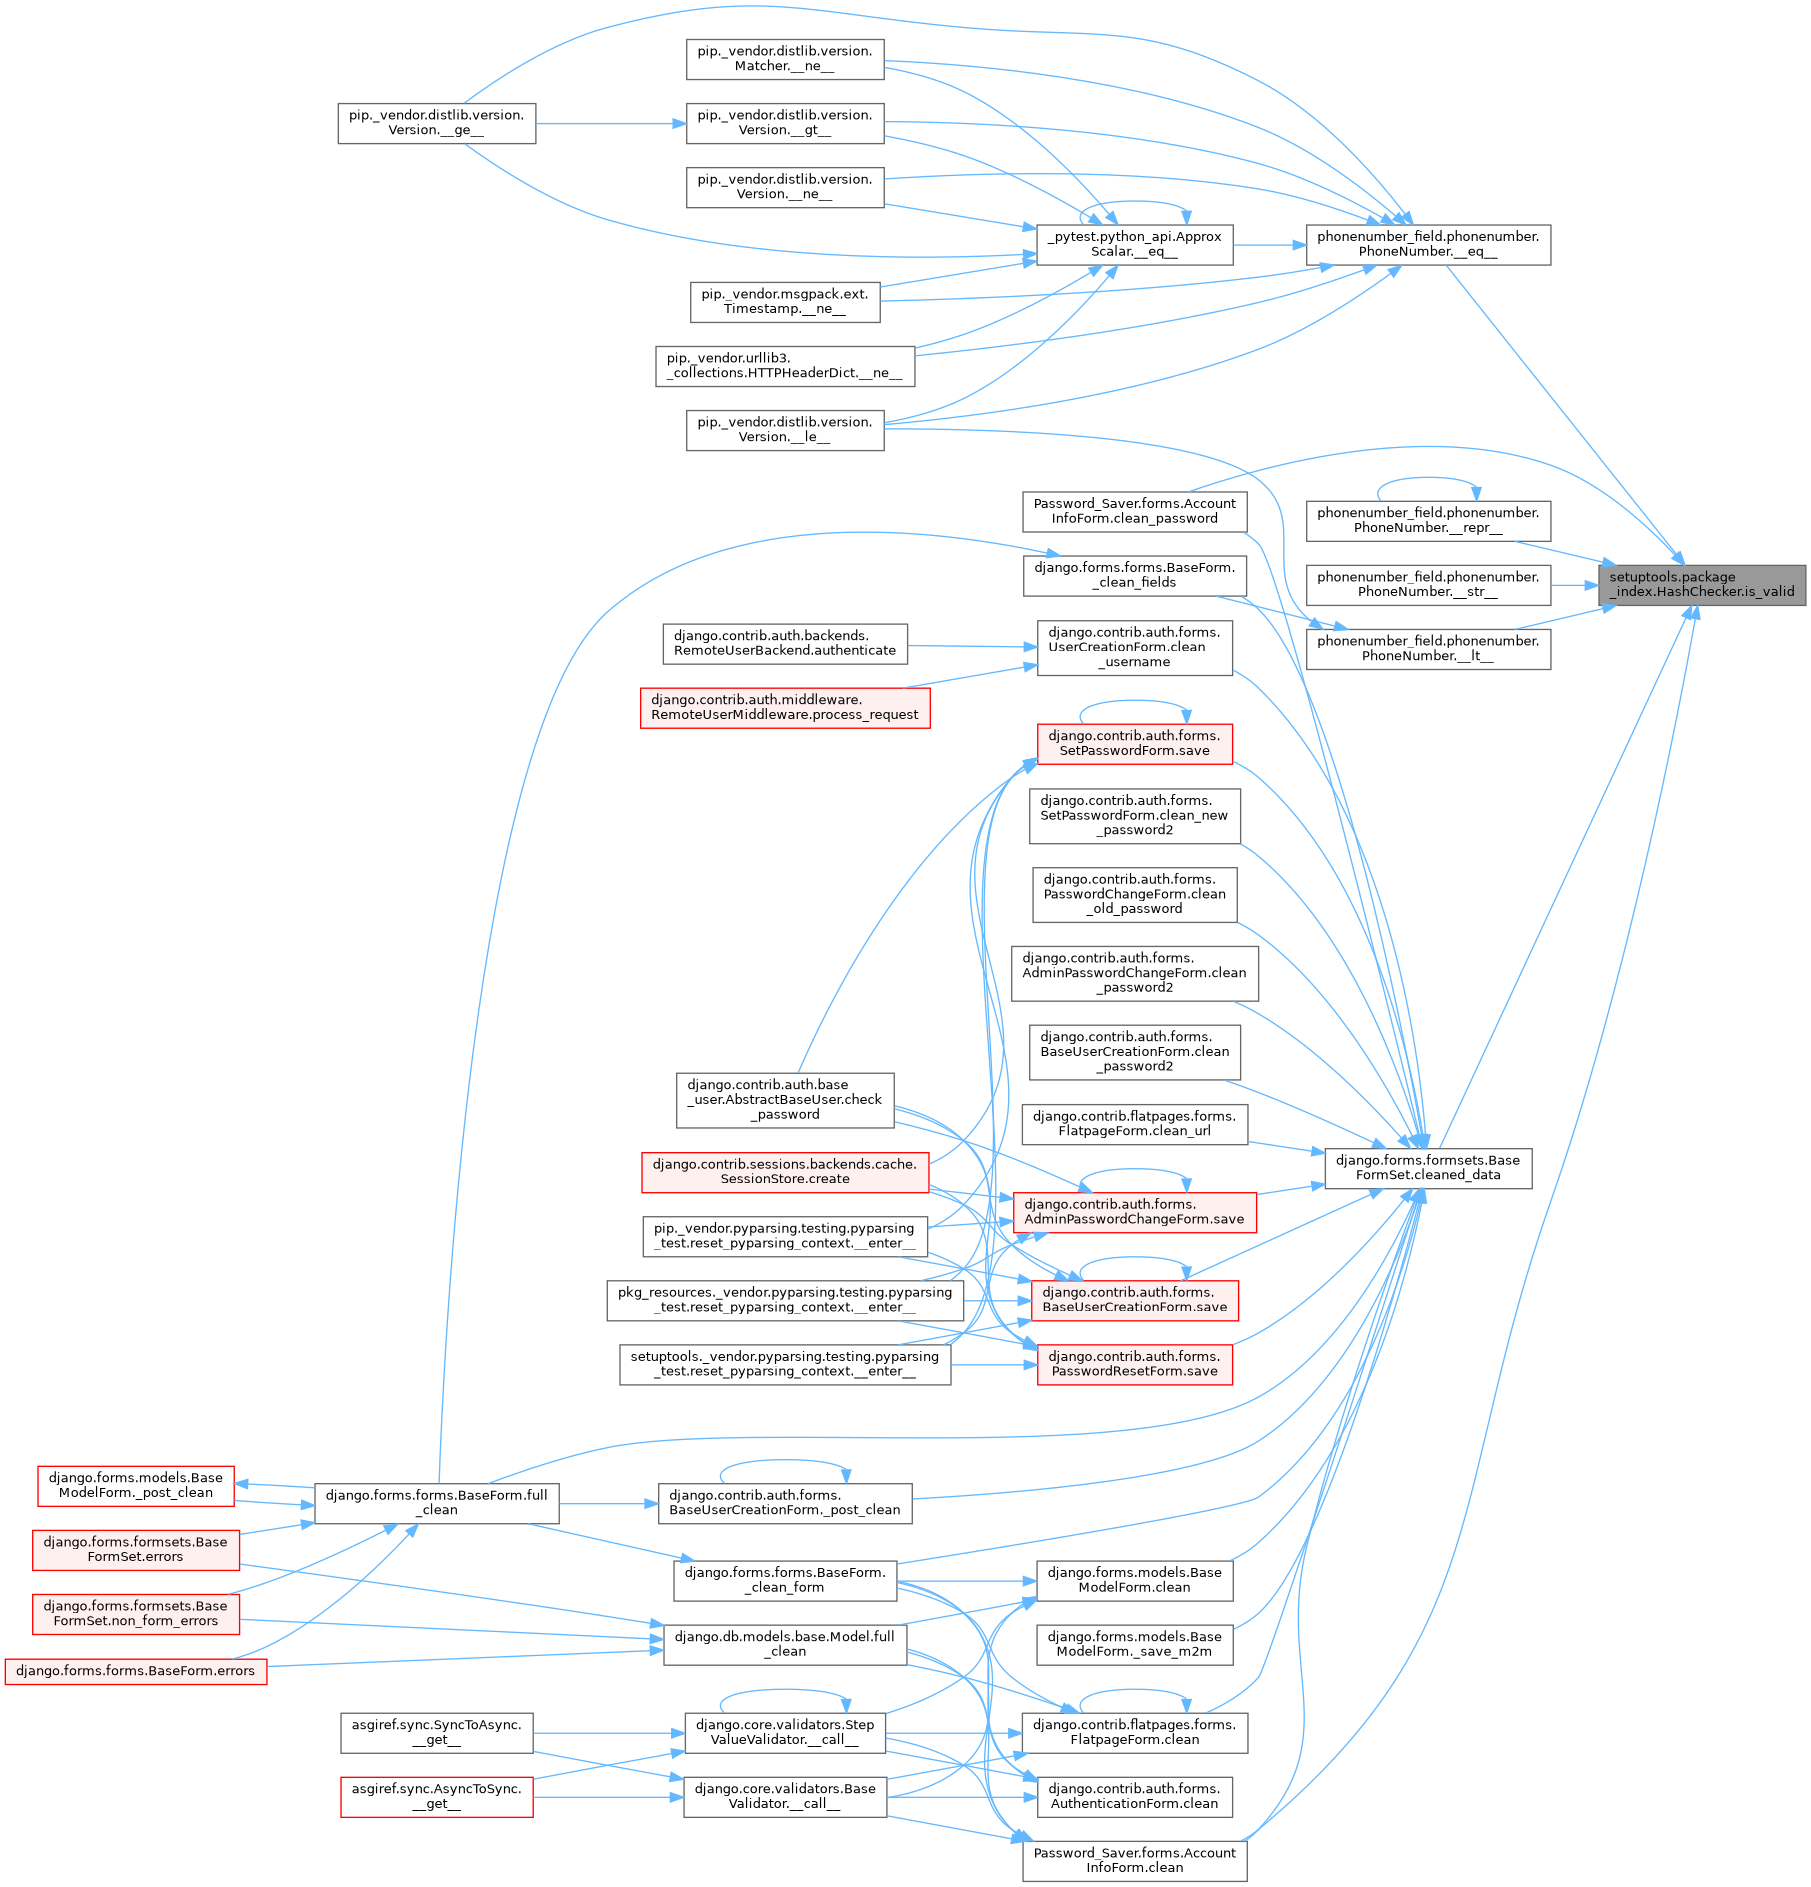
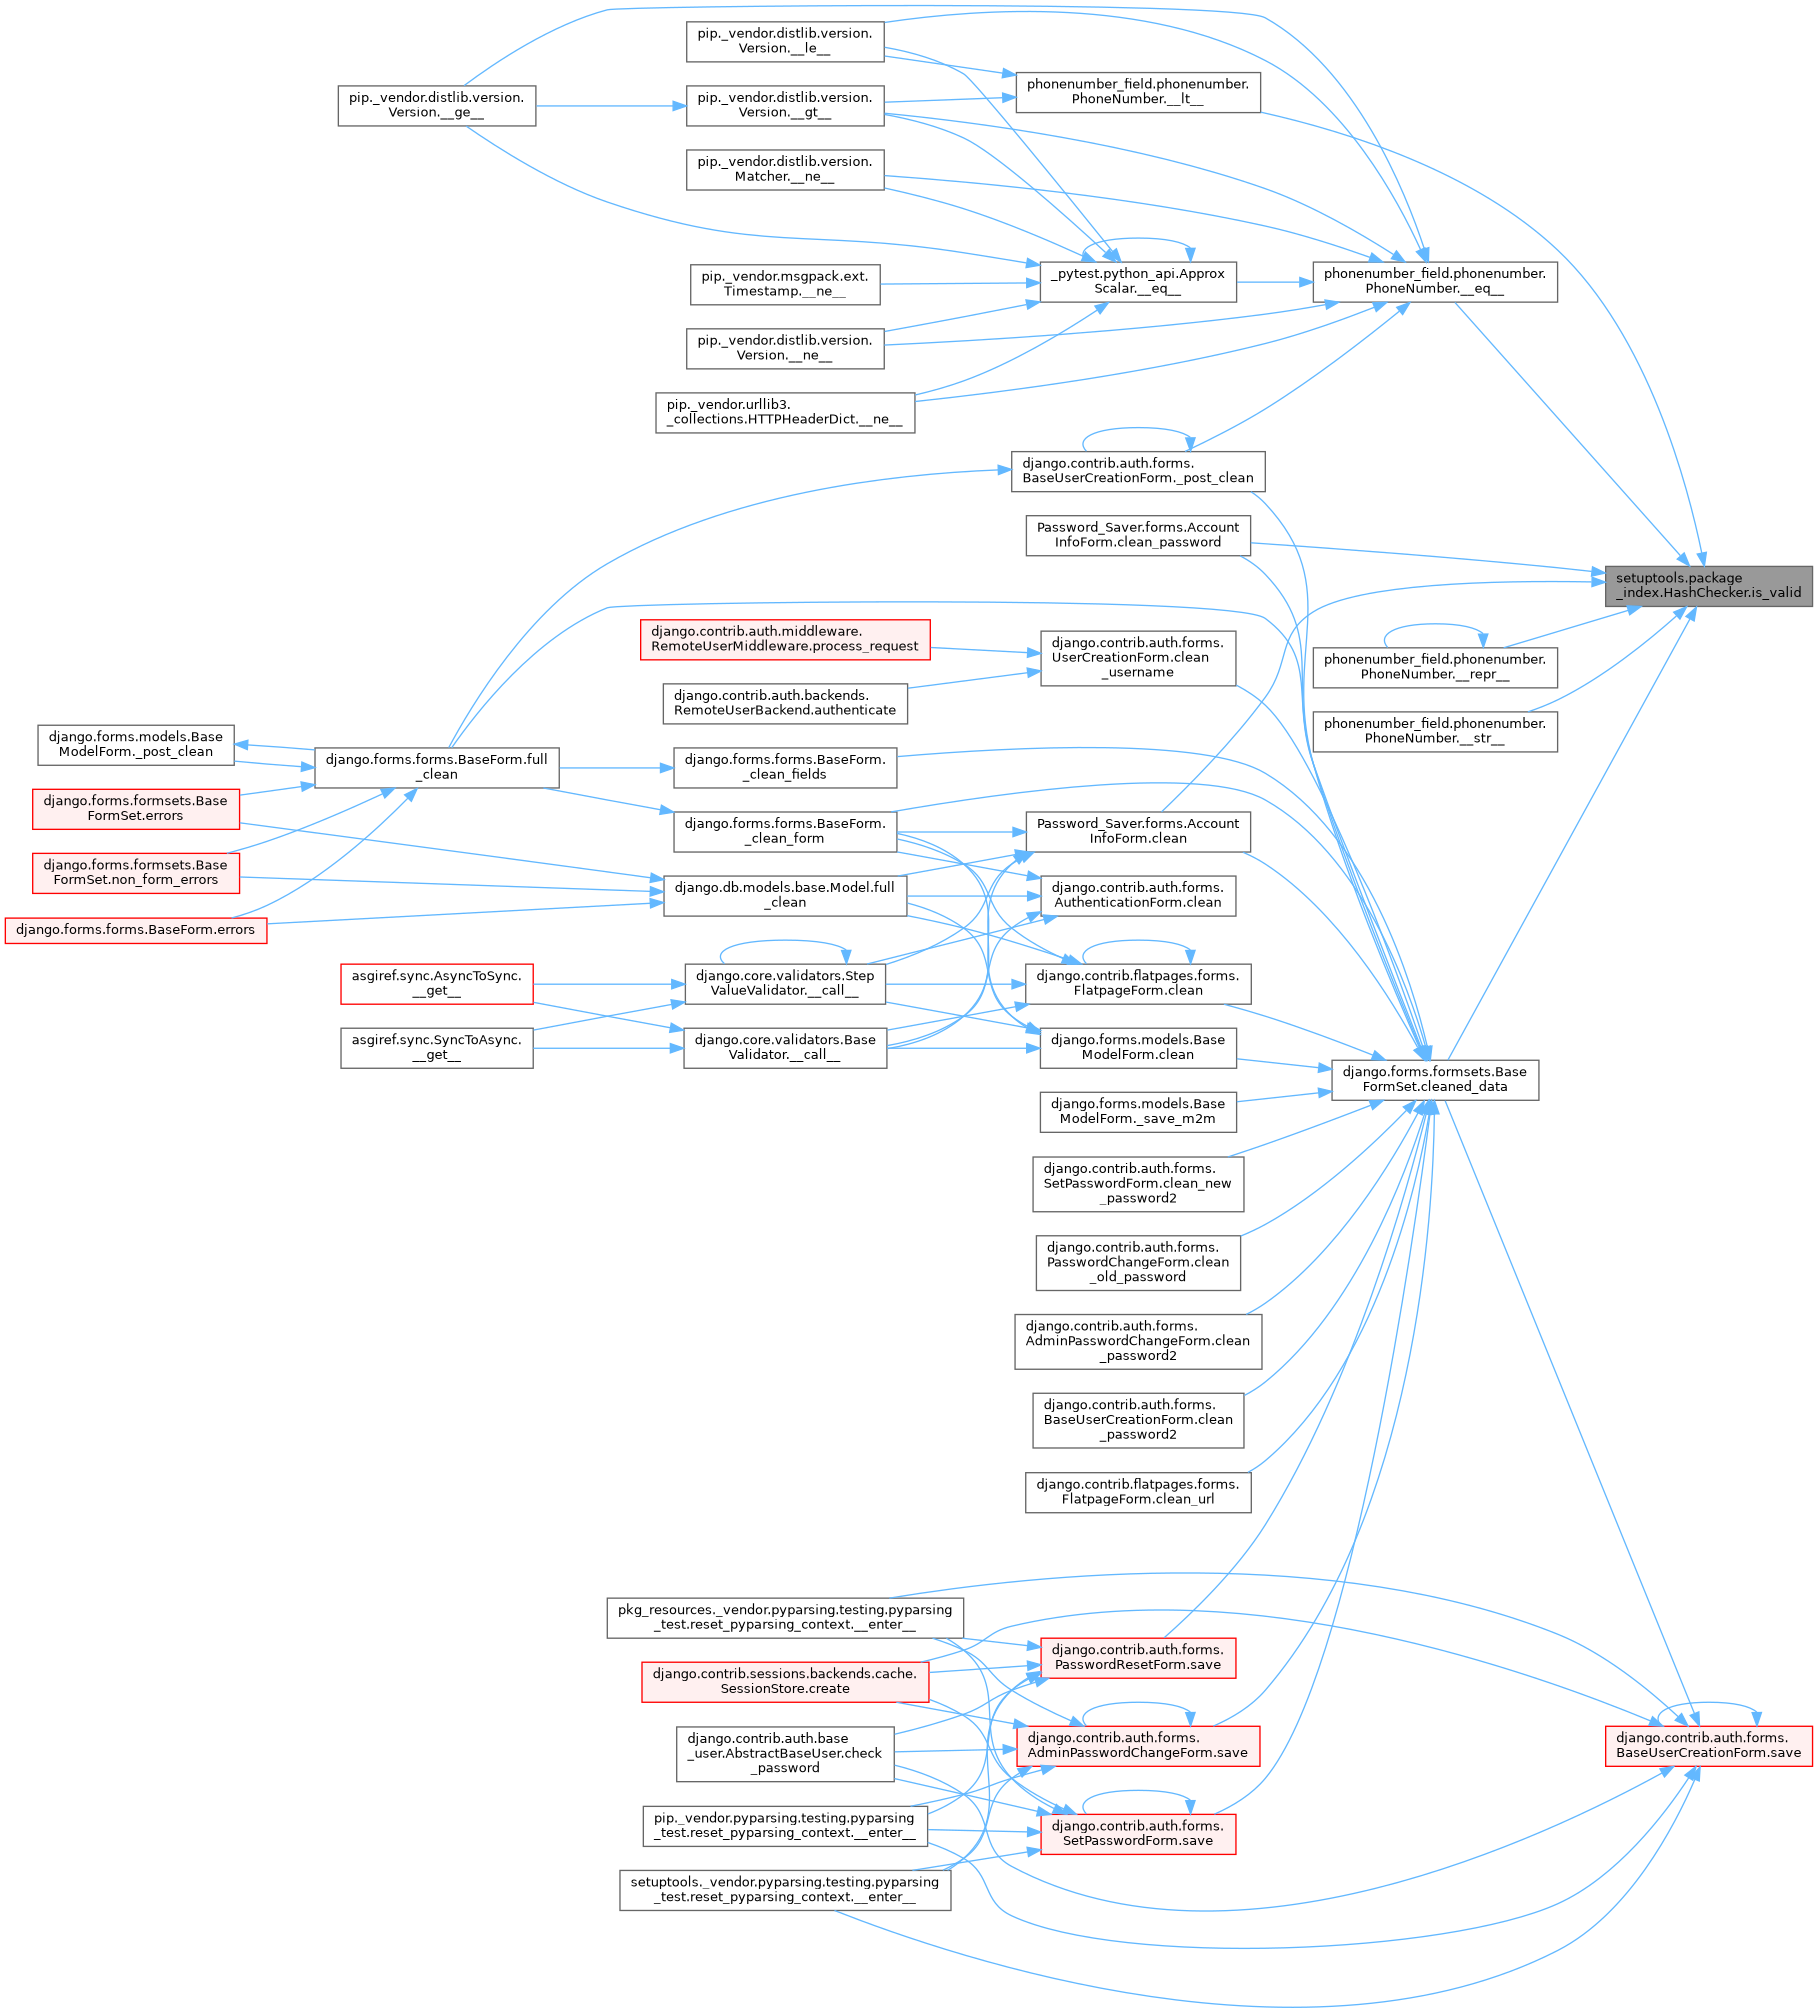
(1112, 291) -> (1297, 388)
(1272, 610) -> (944, 100)
(1276, 1238) -> (1570, 1407)
(136, 1486) -> (136, 745)
